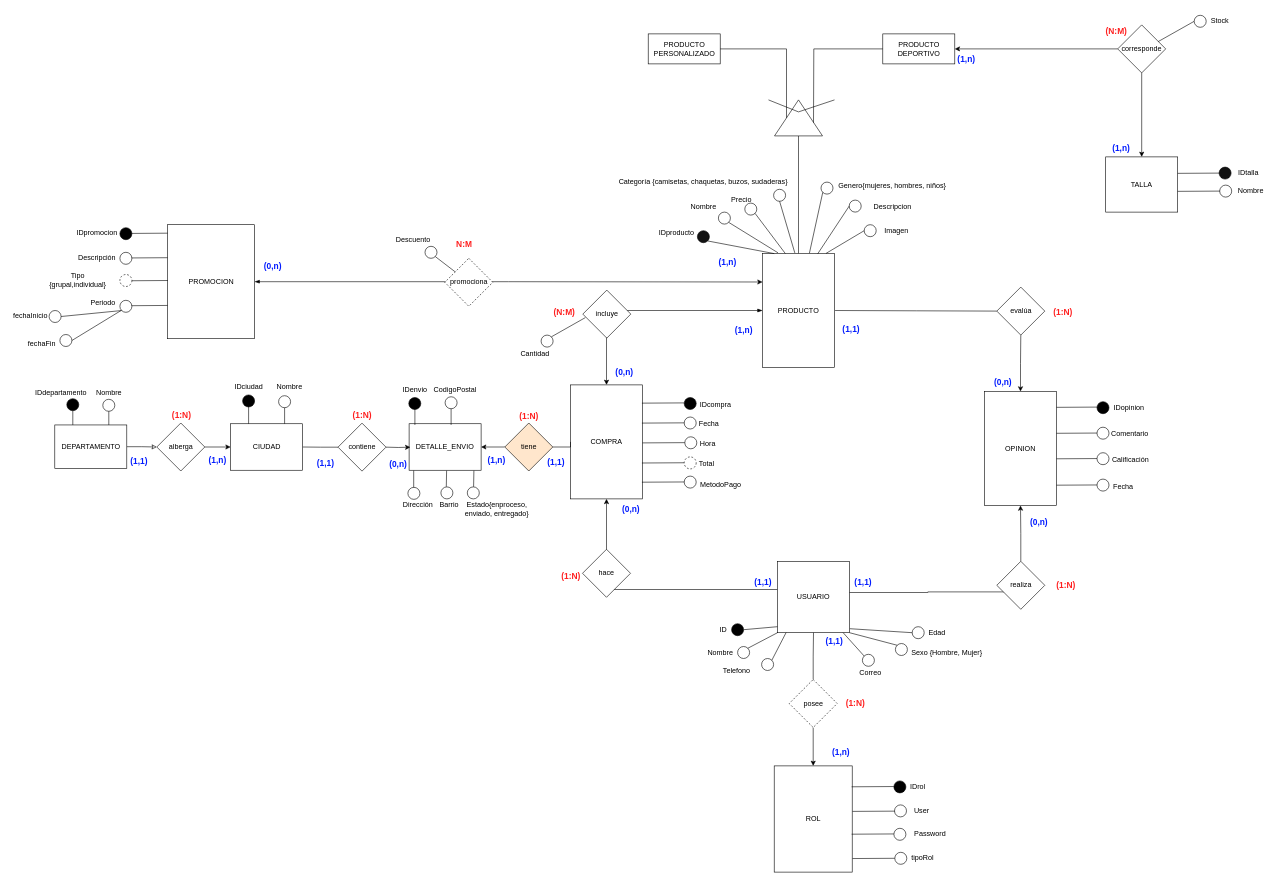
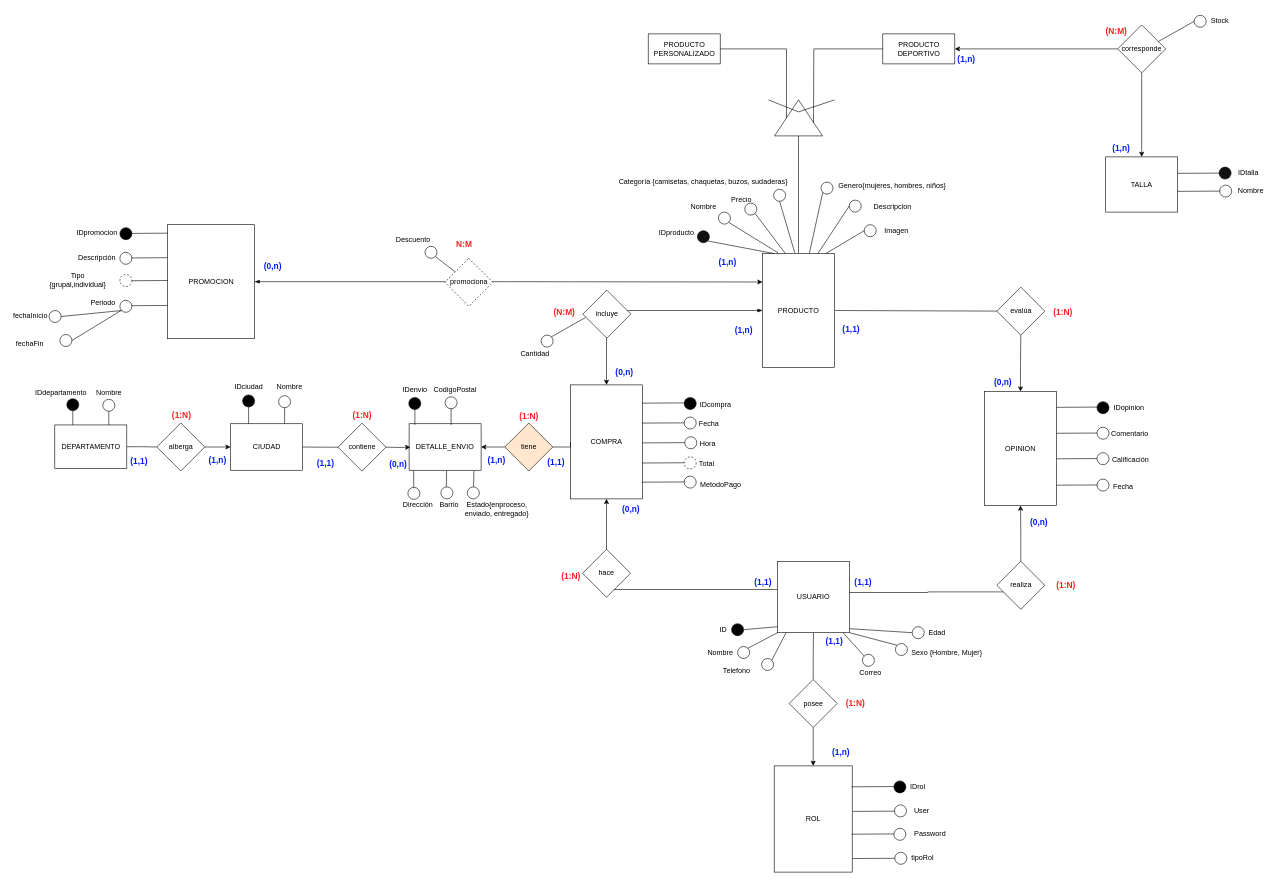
(42, 344) -> (30, 344)
(151, 447) -> (152, 447)
(813, 704) -> (813, 704)
